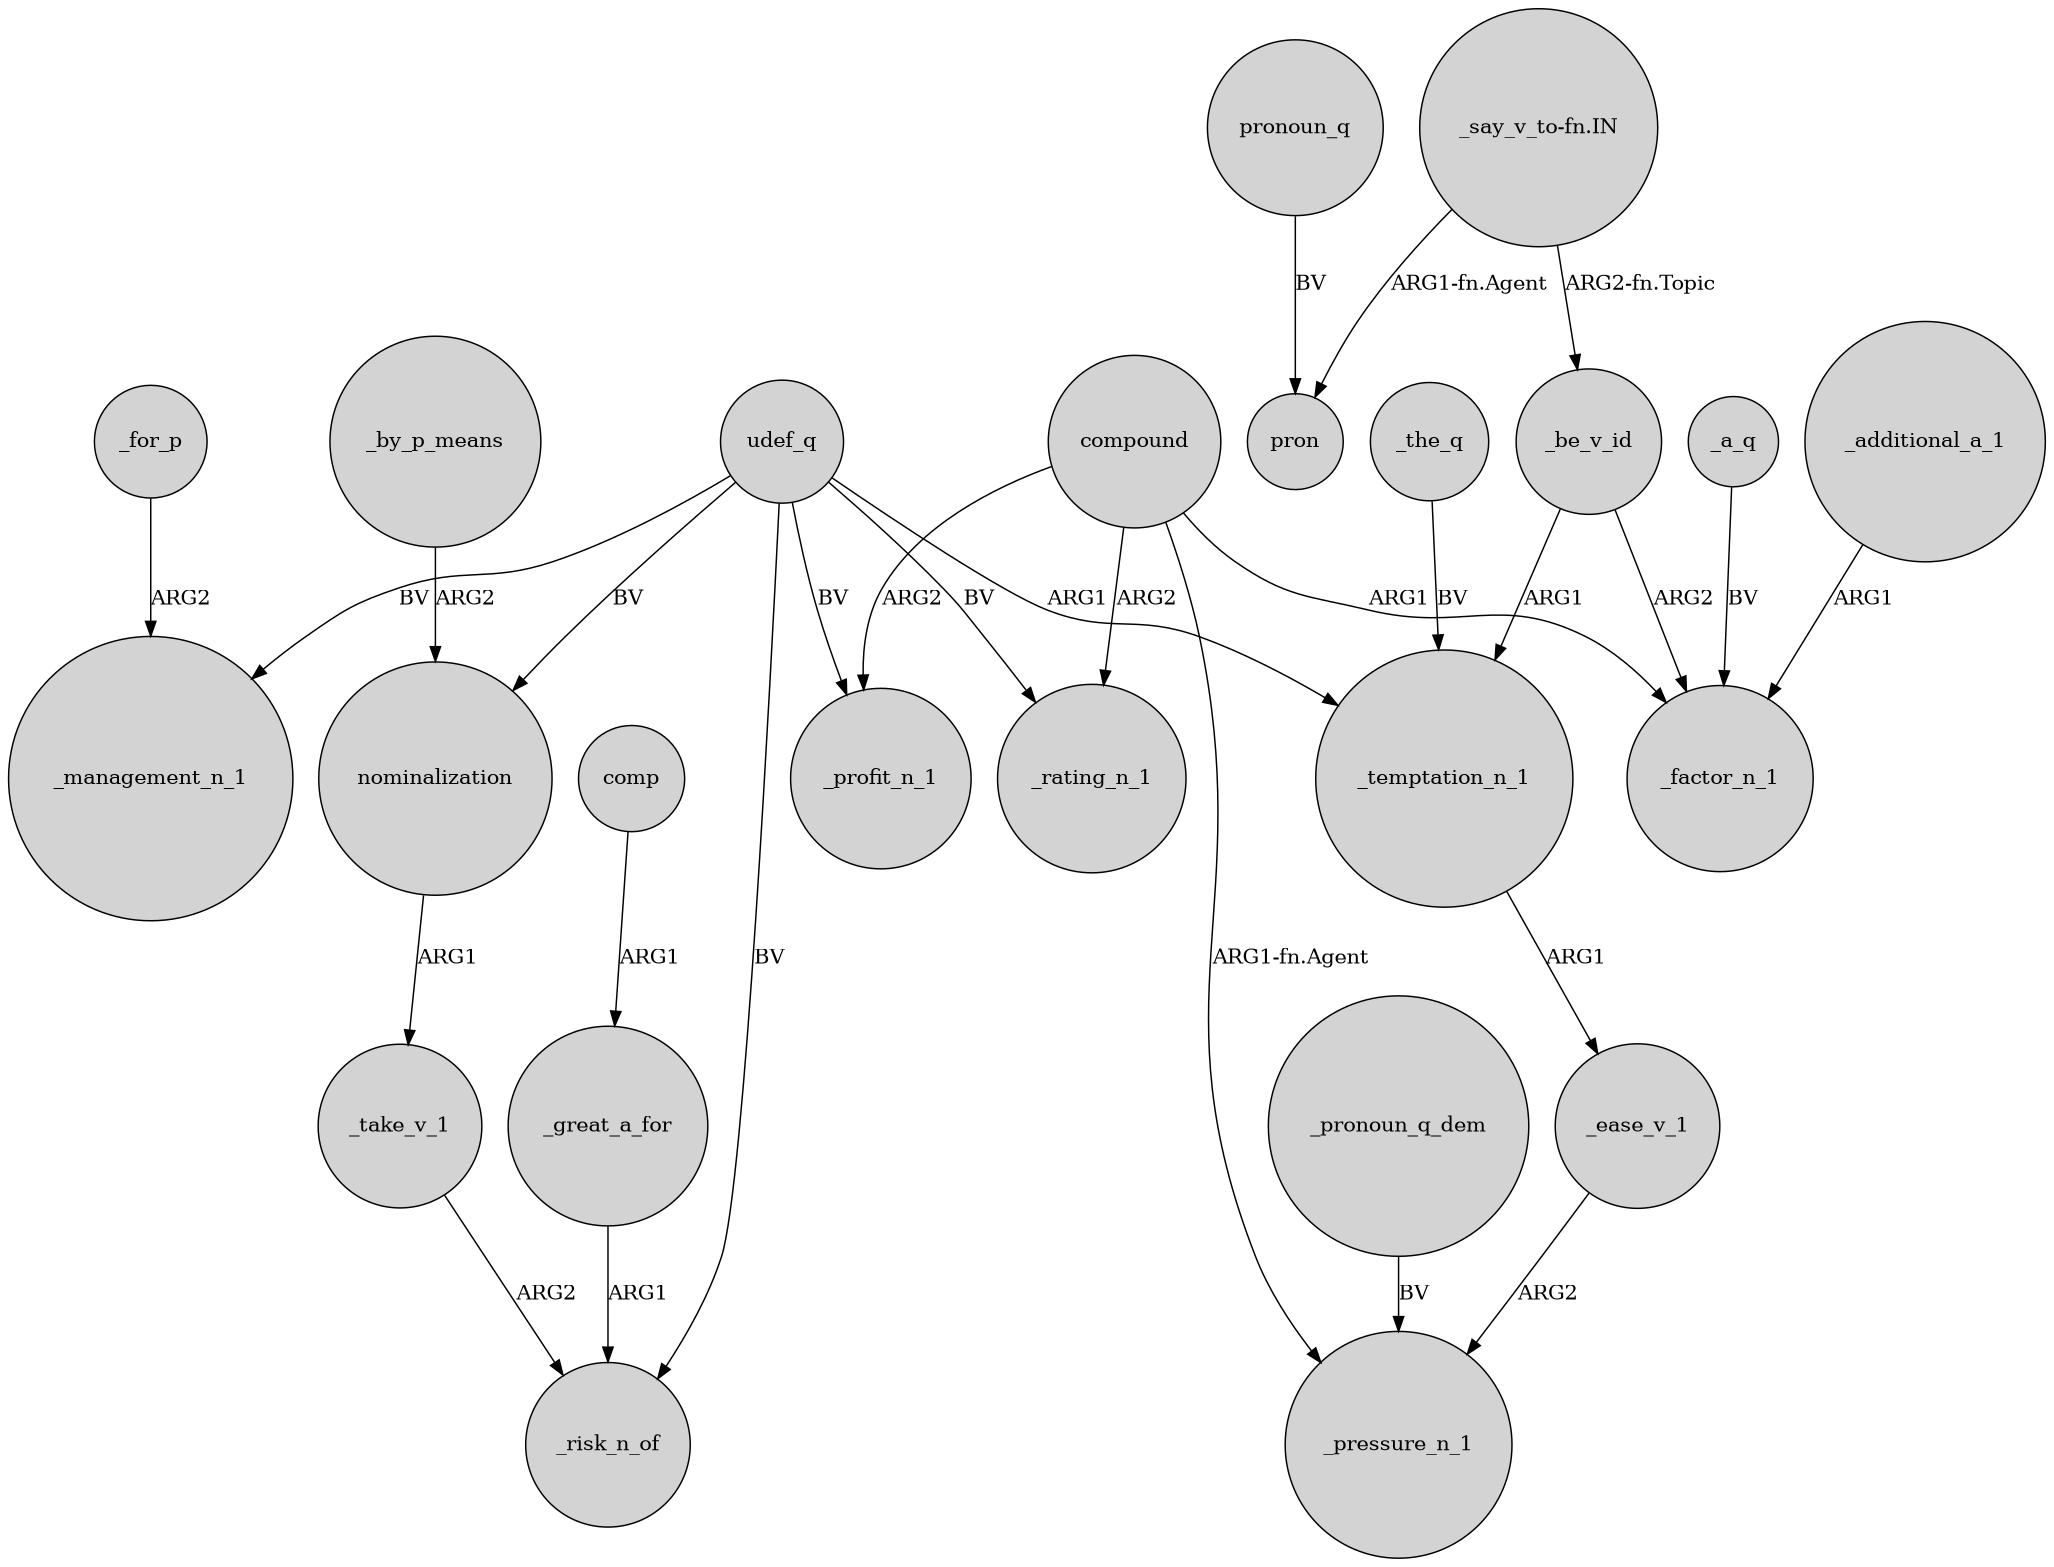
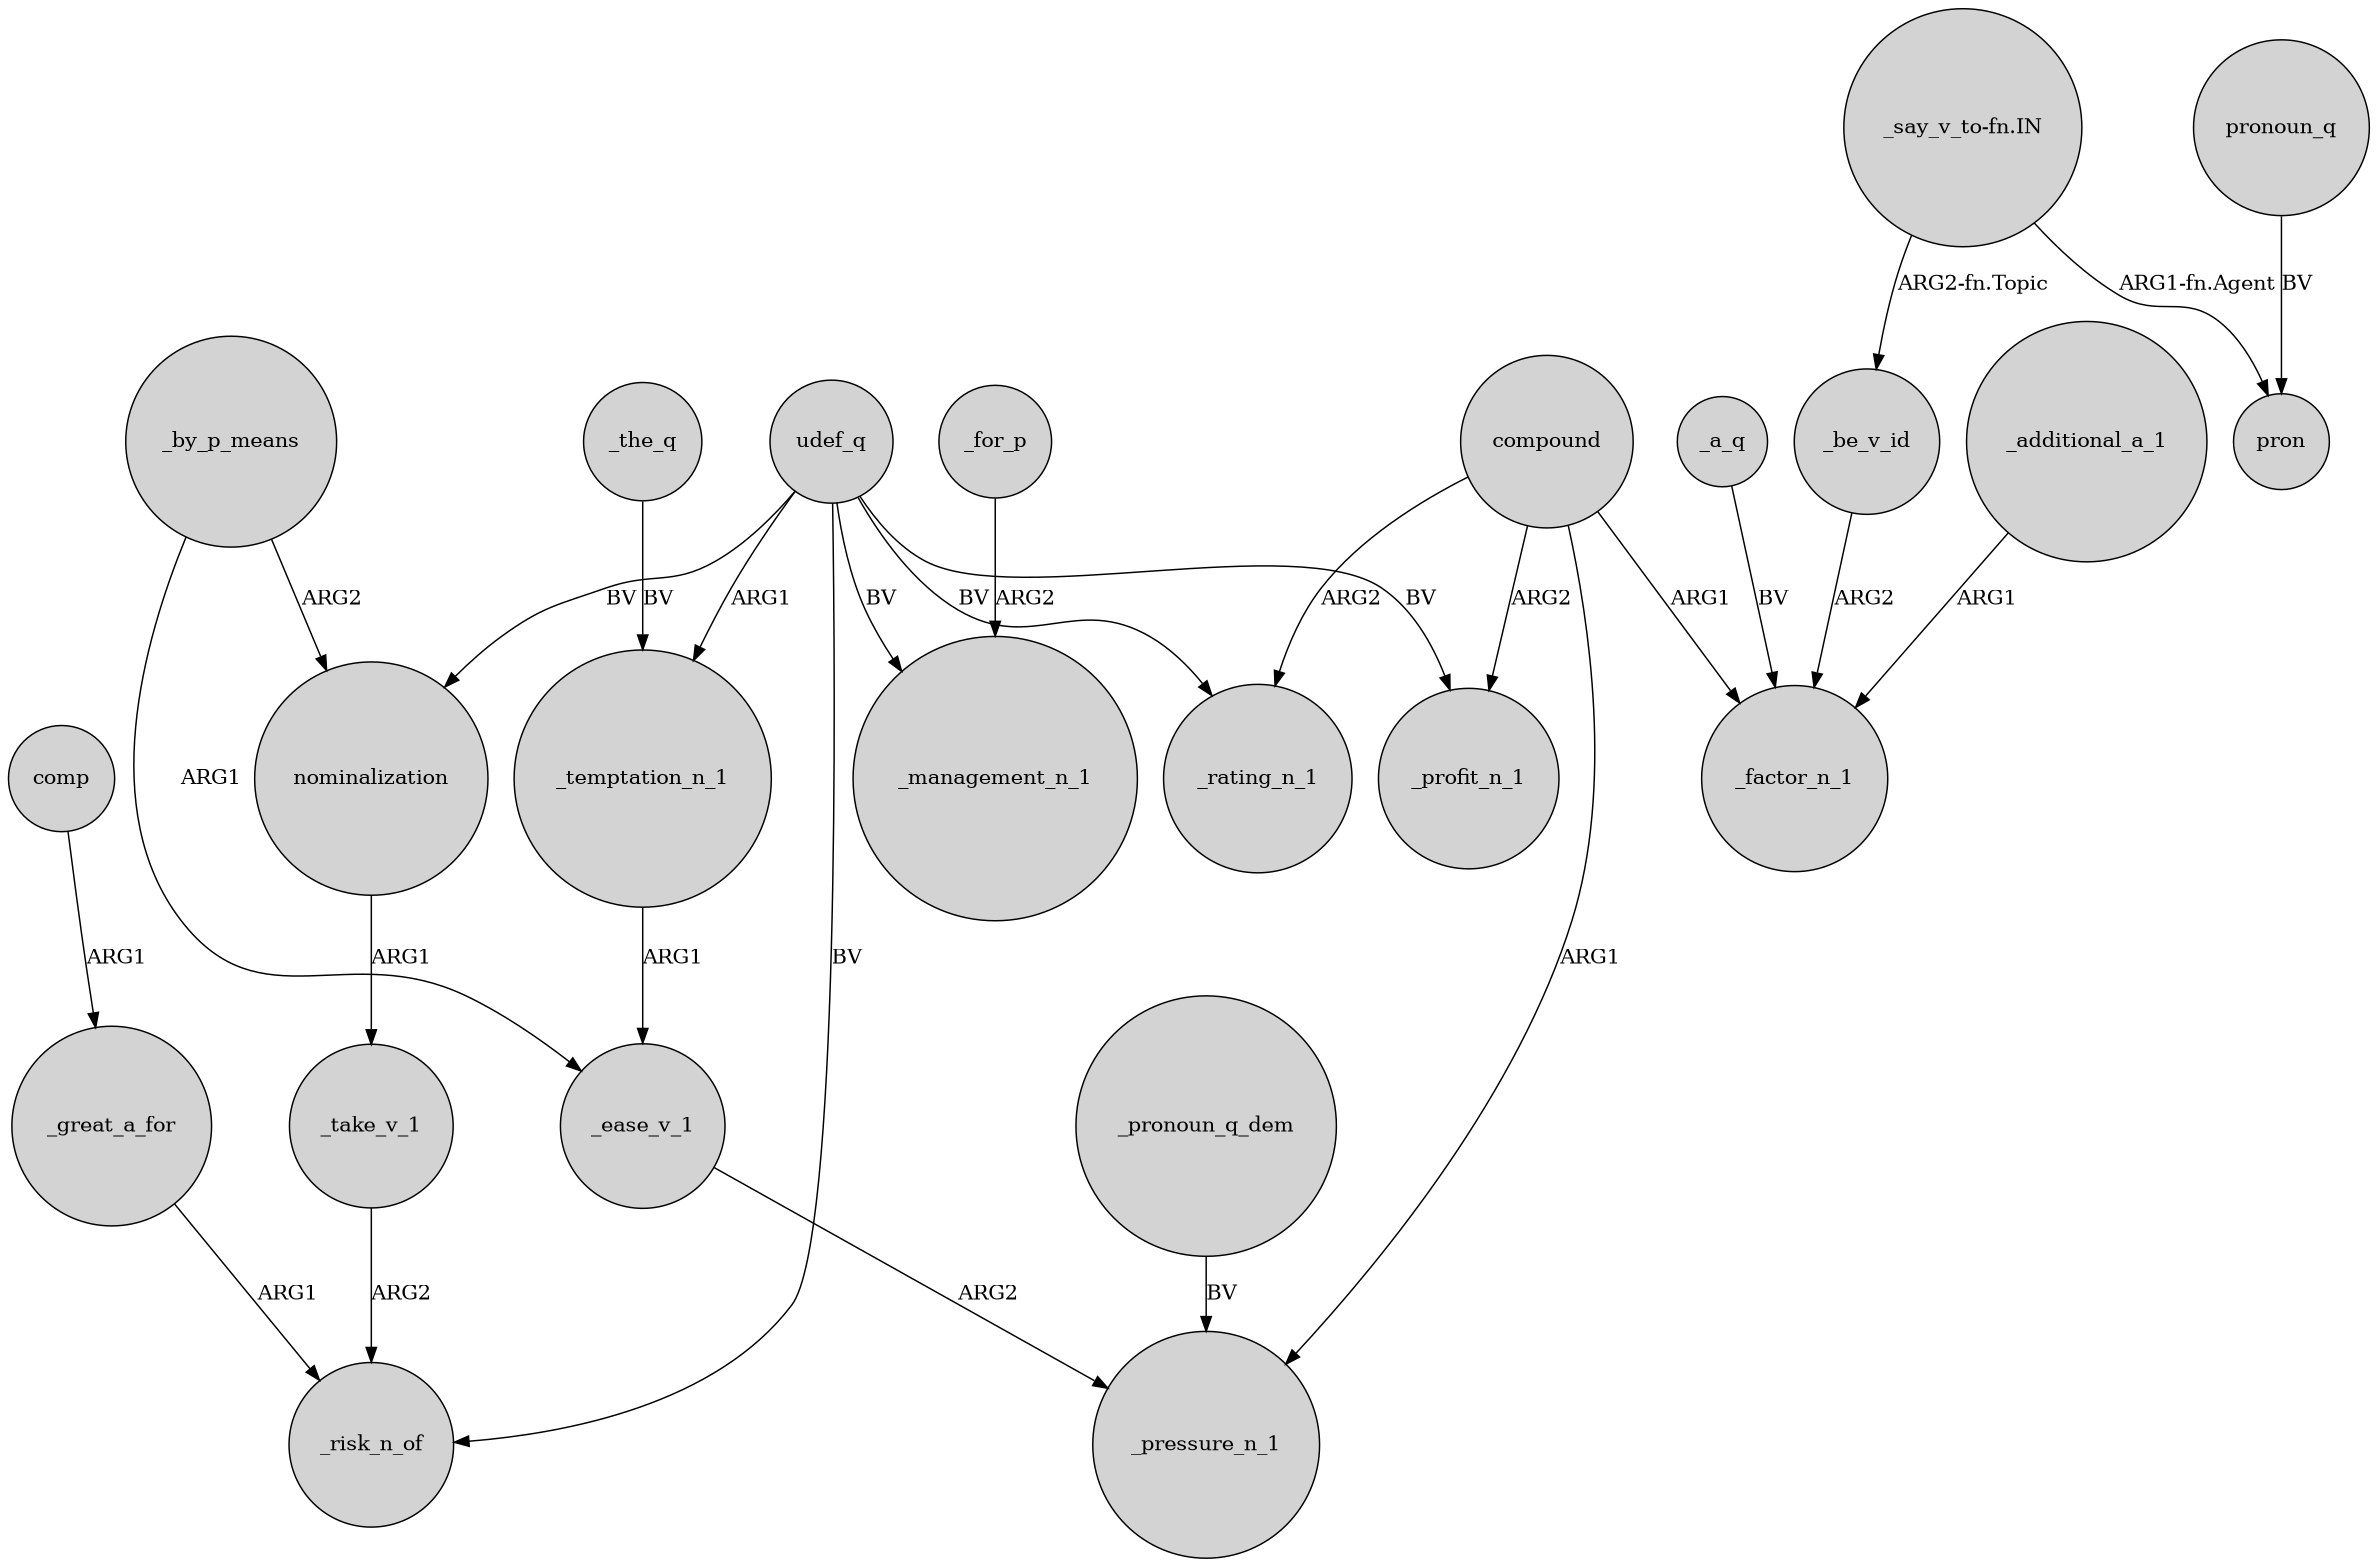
(1531, 578) -> none
none -> (191, 931)
(1291, 958) -> (1590, 958)
